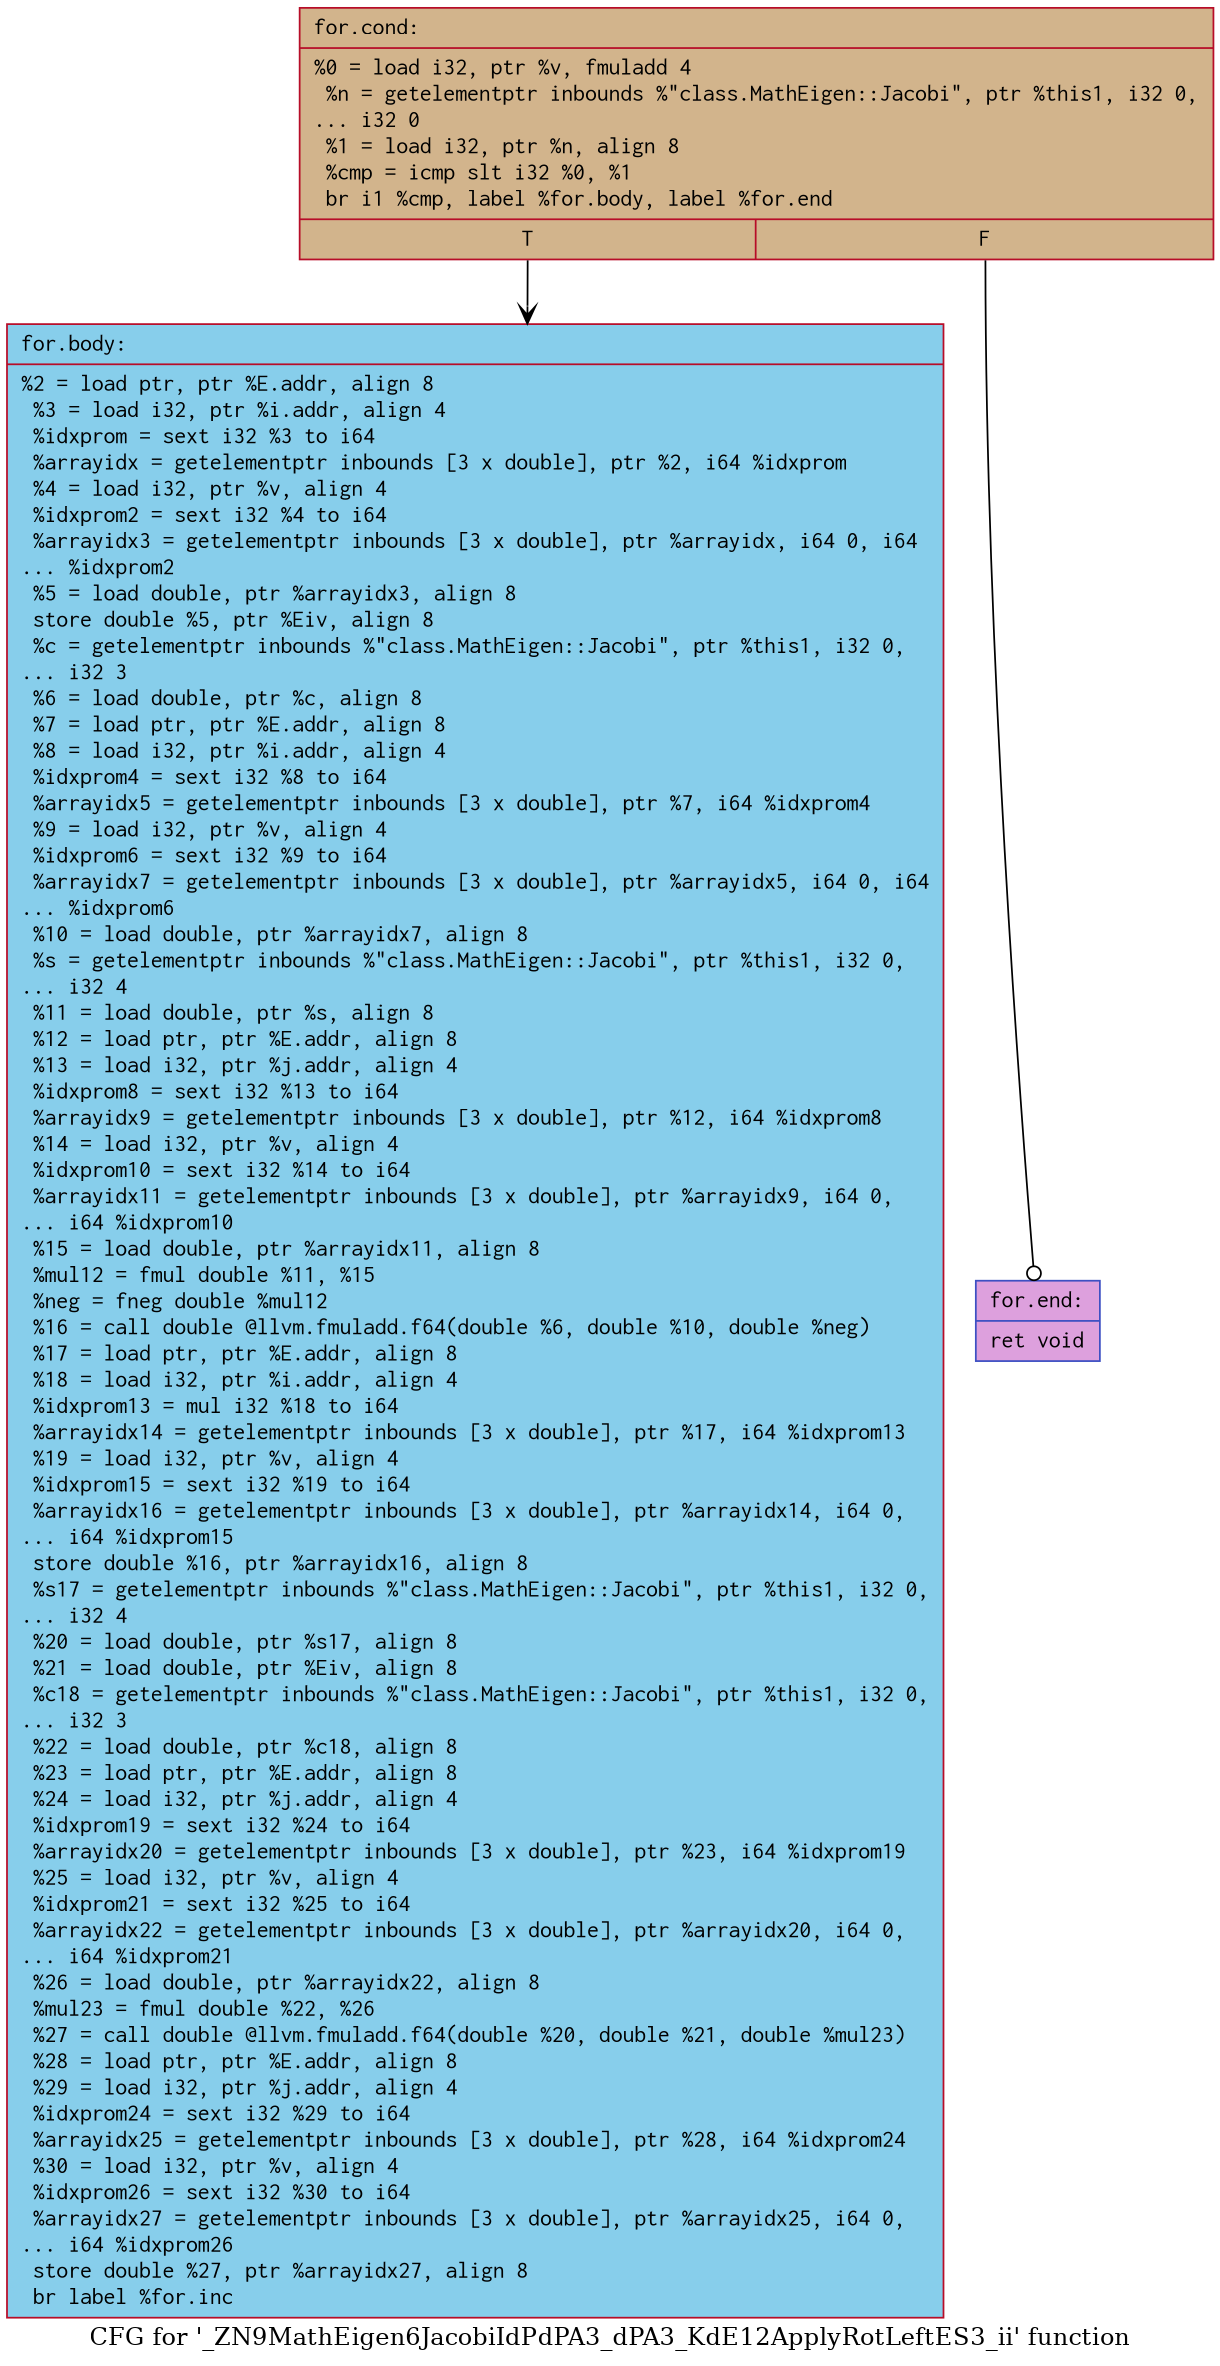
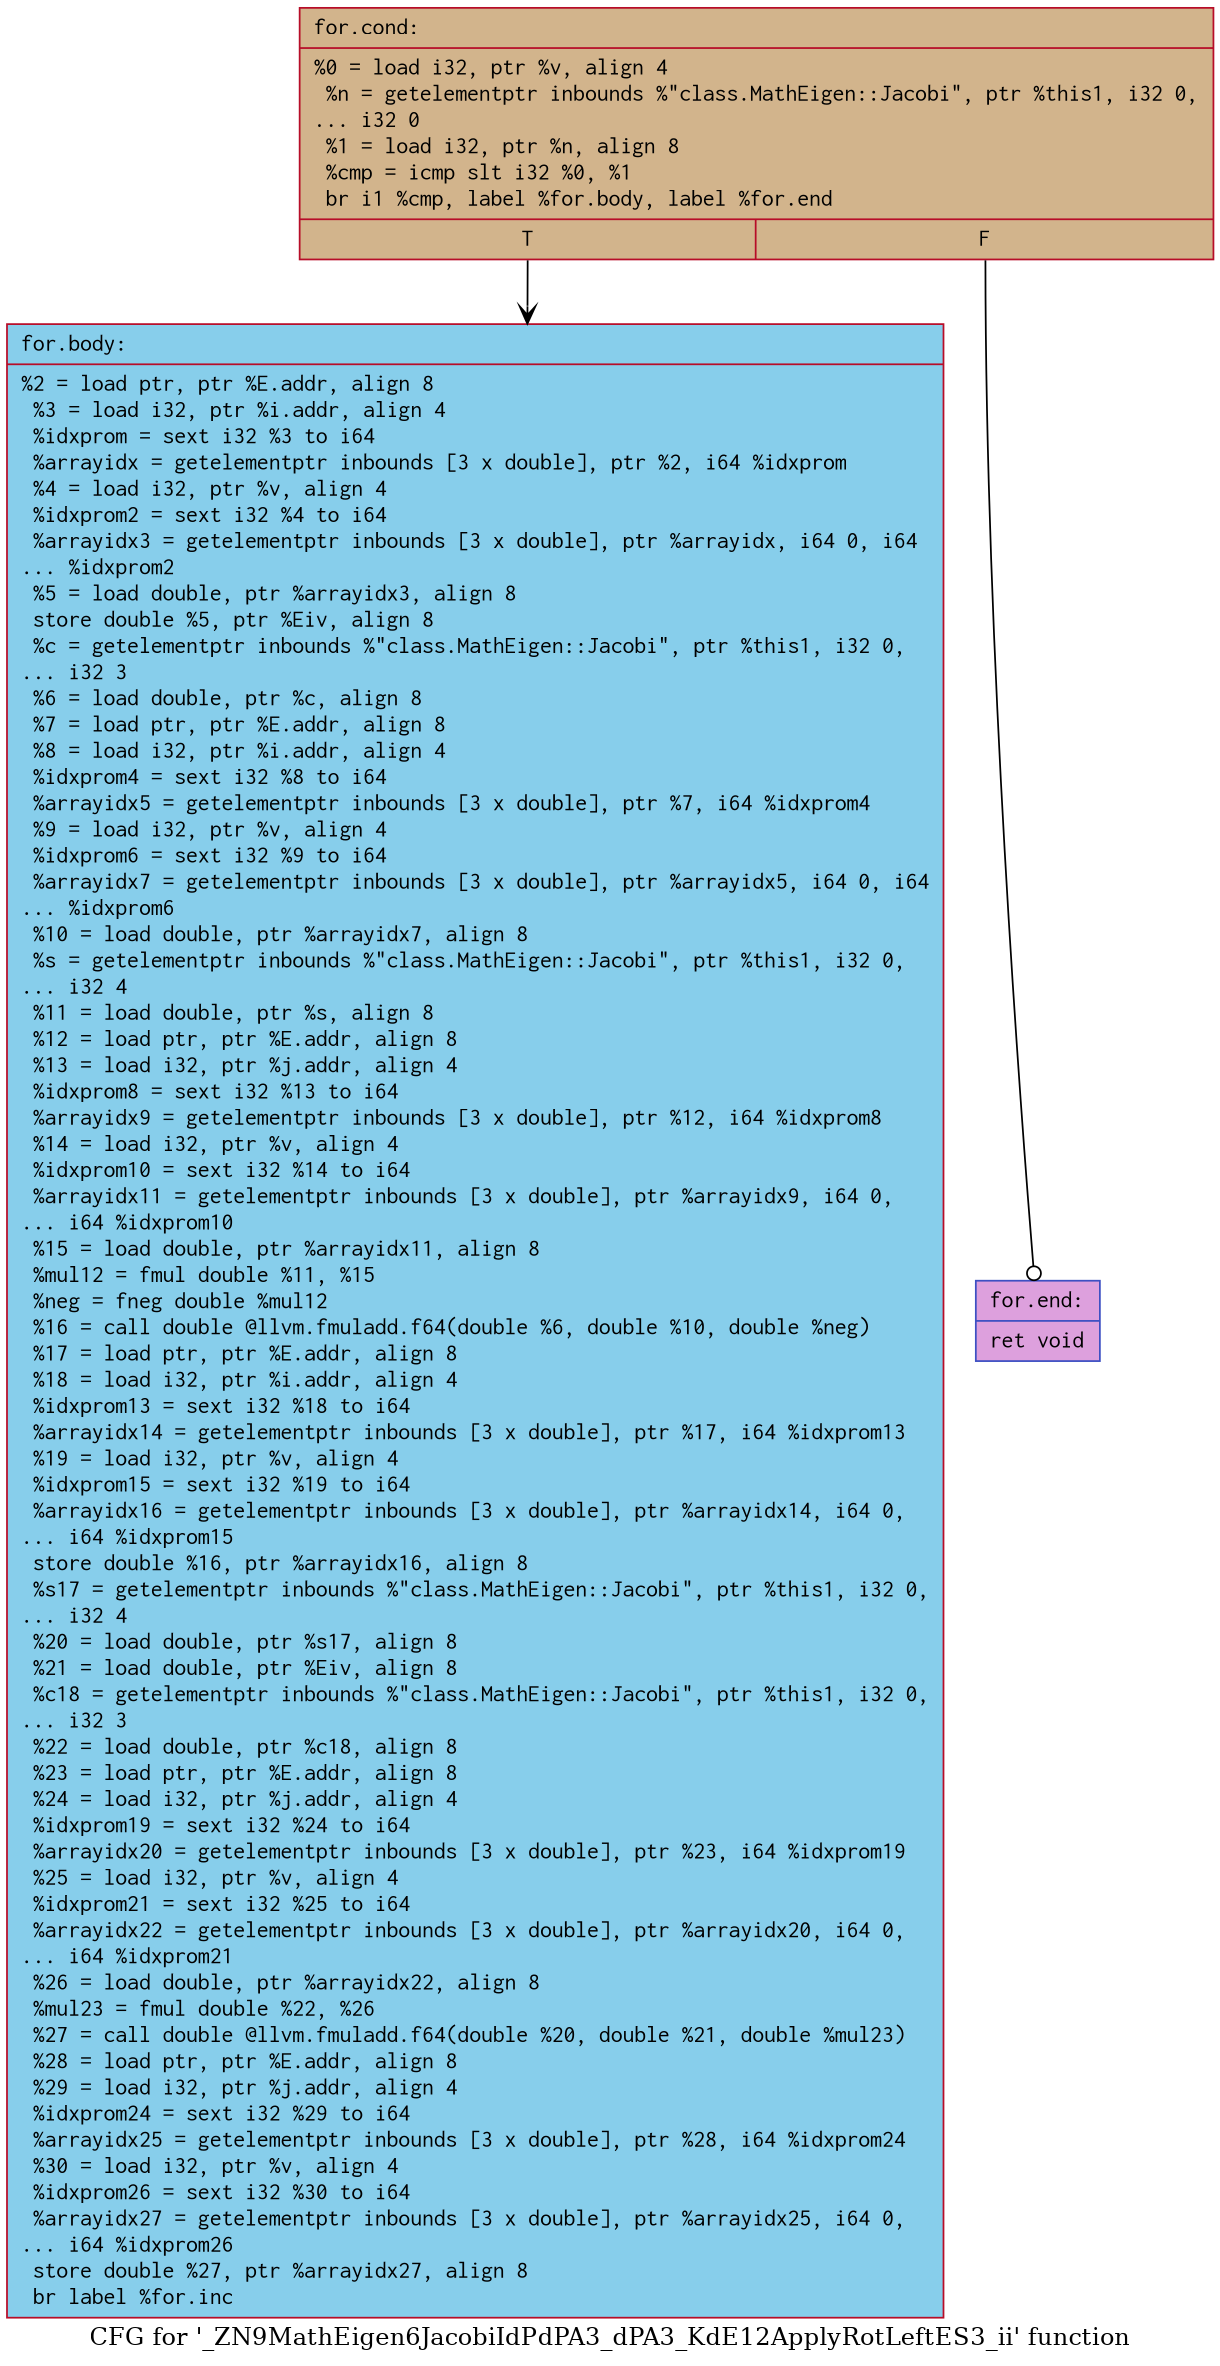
(503, 67) -> (491, 67)
(211, 1406) -> (216, 1406)
